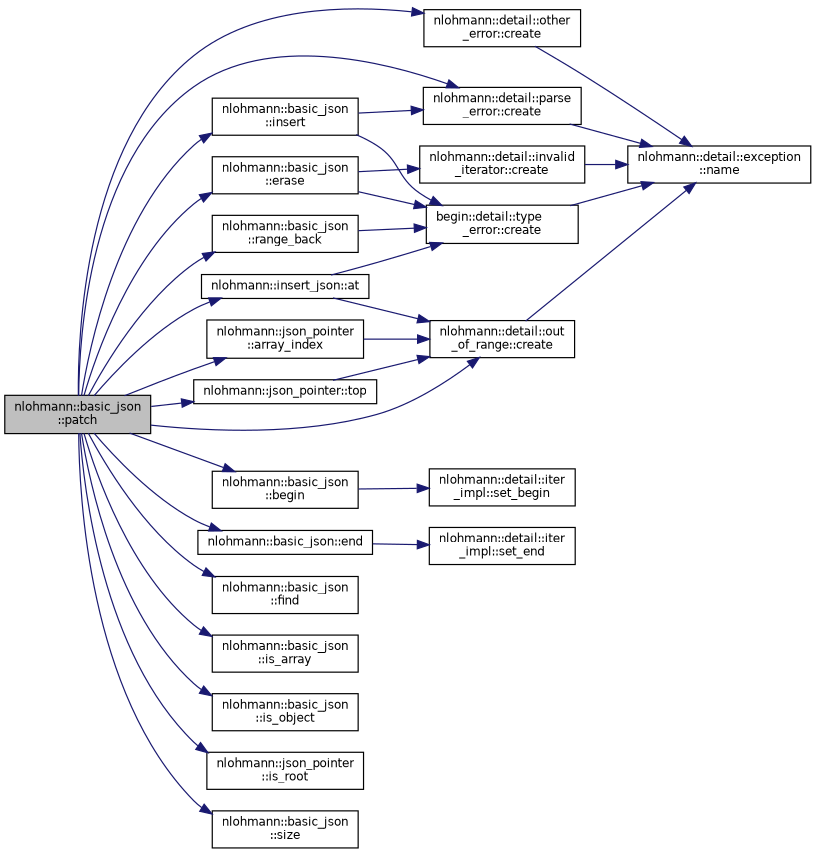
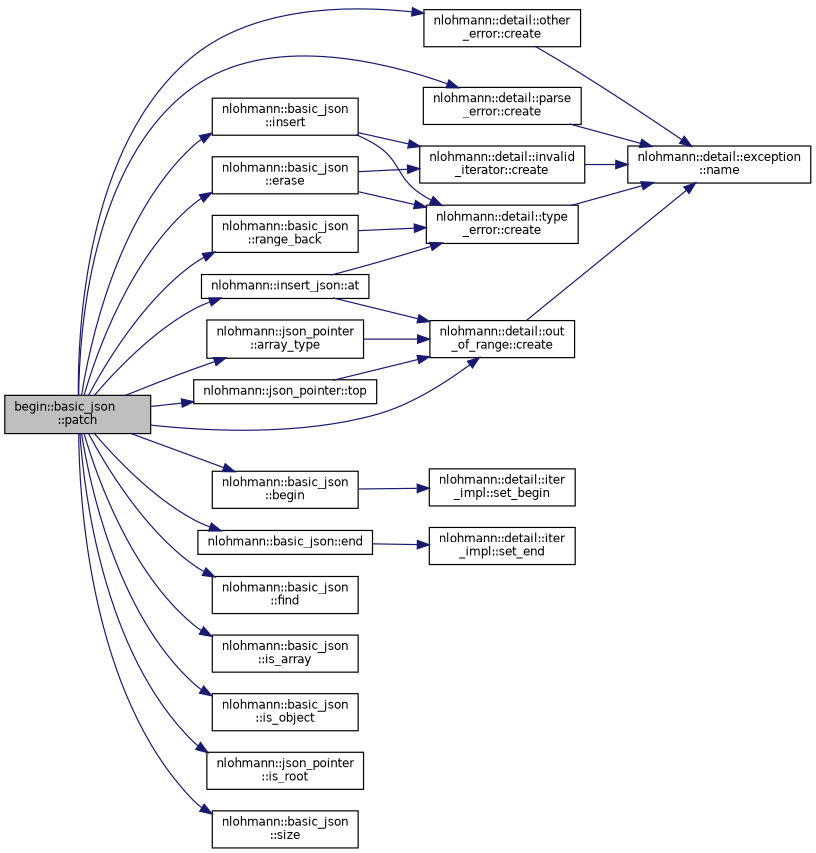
(385, 112) -> (383, 138)
(502, 224) -> (502, 224)
(285, 339) -> (285, 339)
(78, 414) -> (78, 414)
